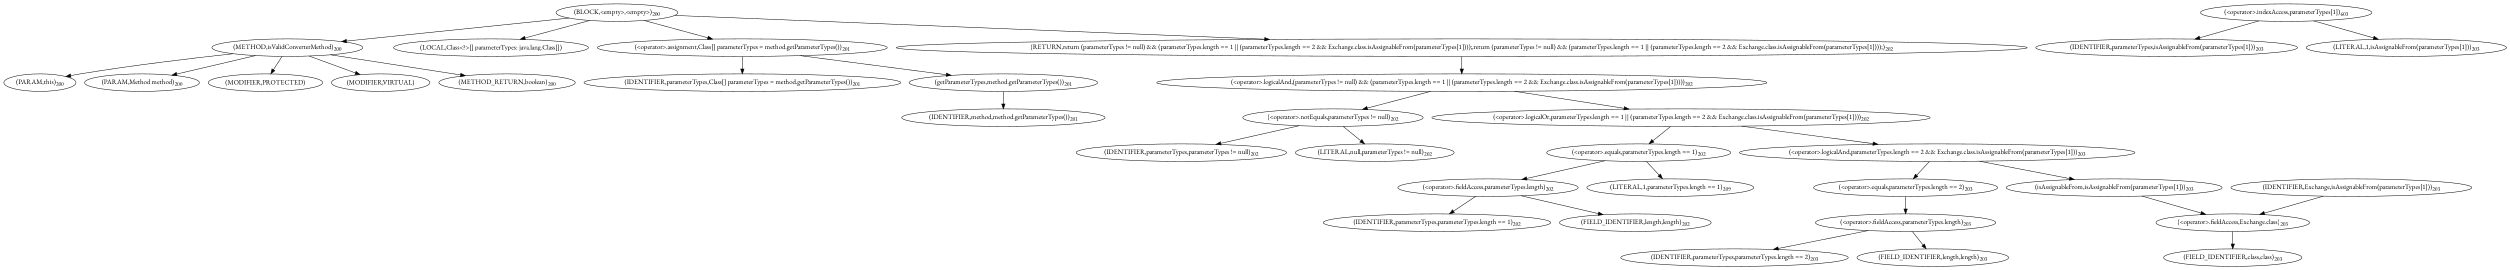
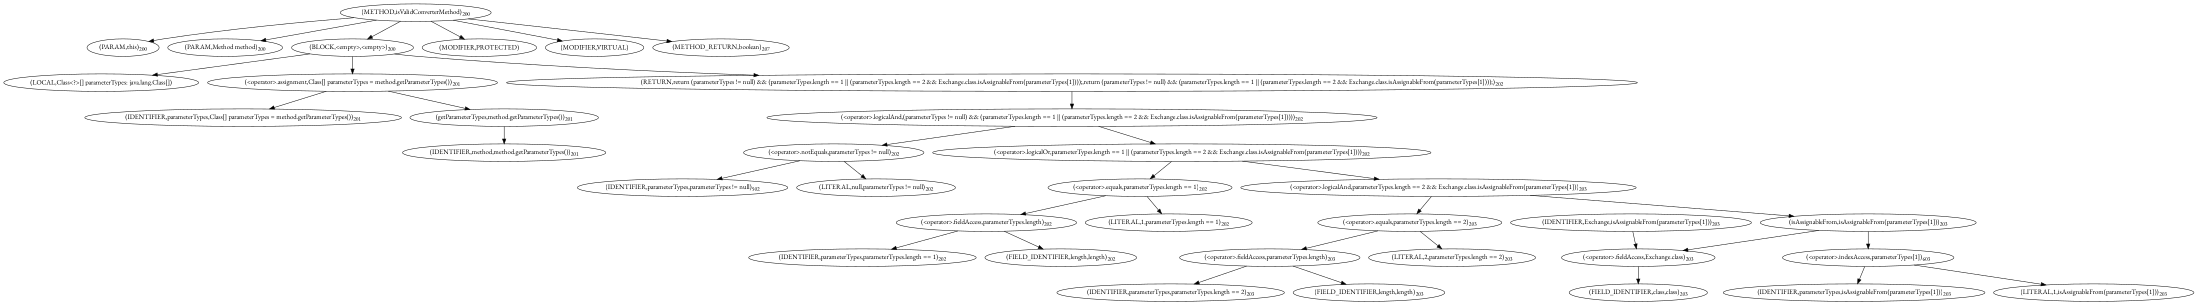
(458, 30) -> (386, 29)
(552, 82) -> (766, 47)
(1254, 152) -> (756, 187)
(1727, 187) -> (1225, 222)
none -> (1868, 238)
none -> (1452, 258)
